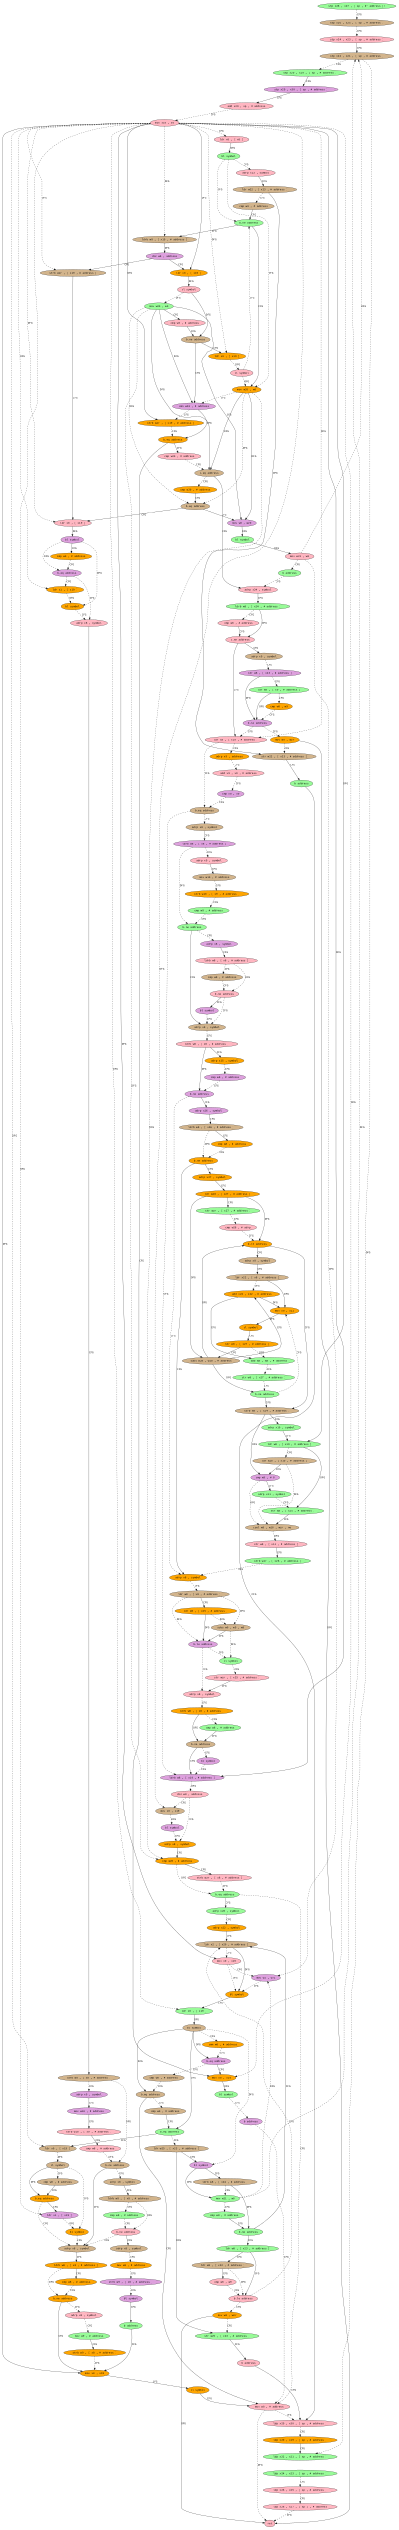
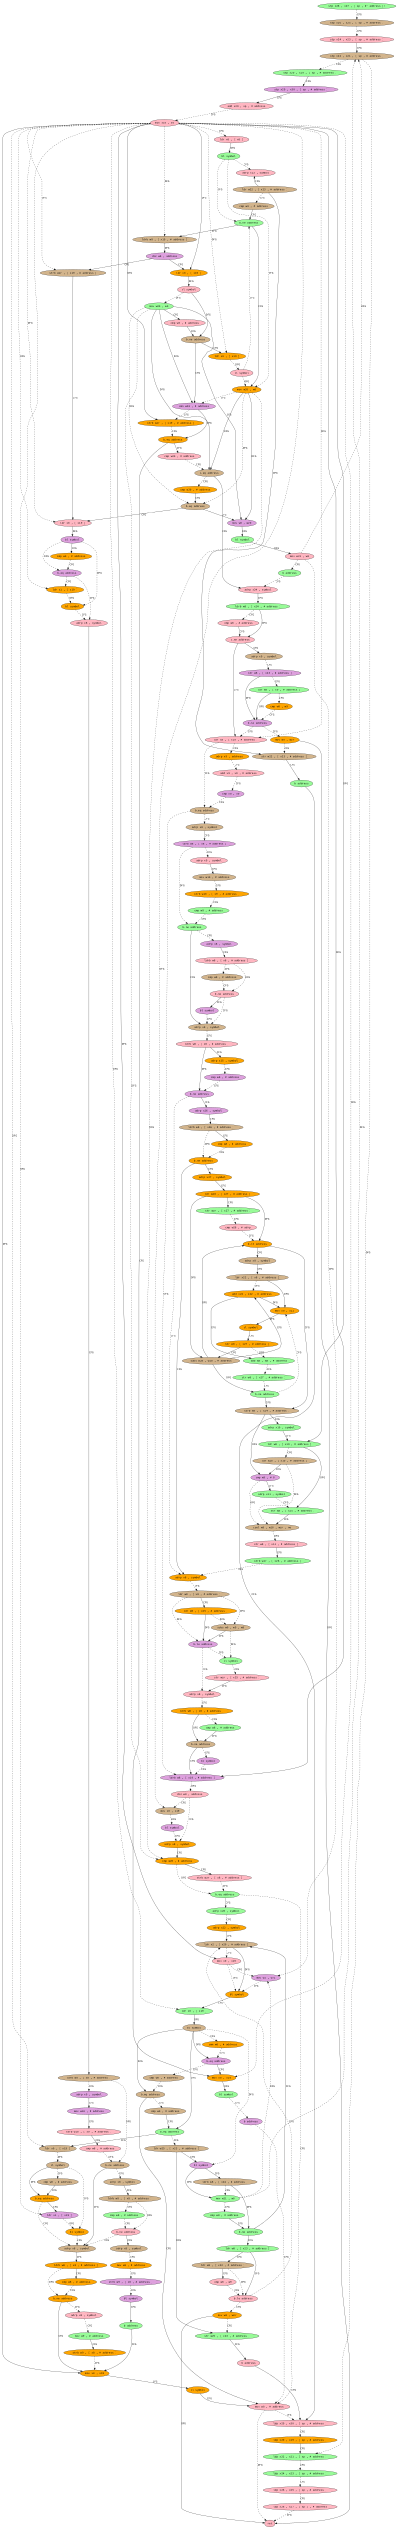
(261, 180) -> (255, 183)
none -> (300, 2464)
